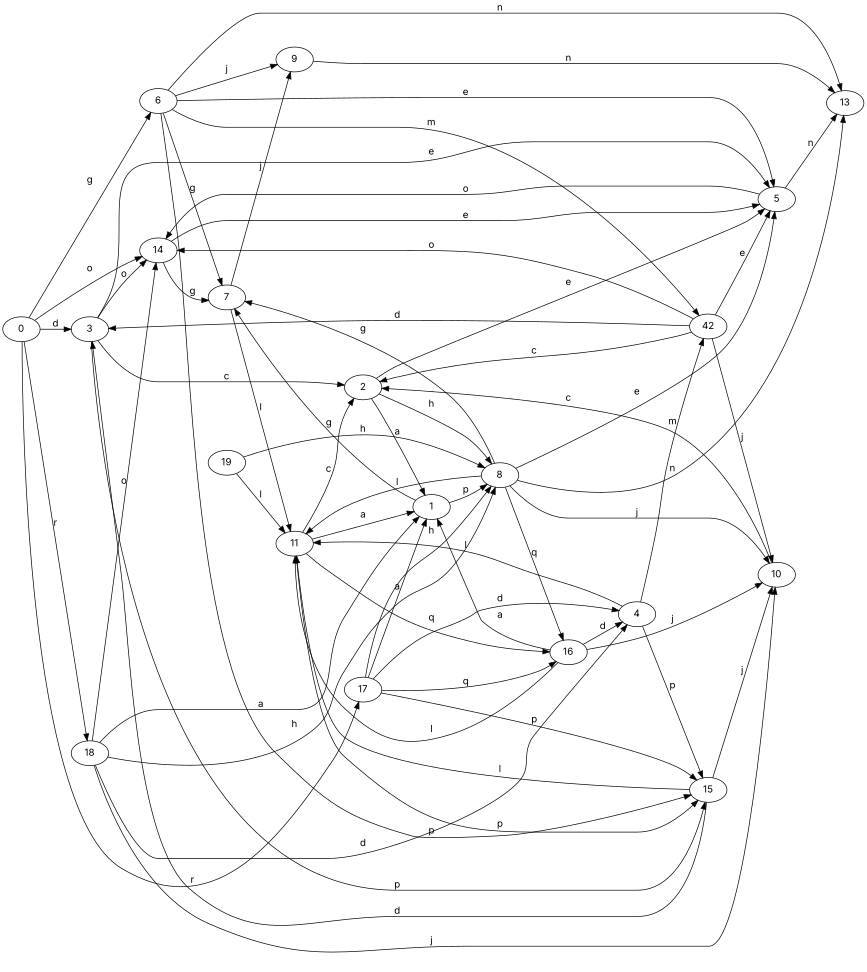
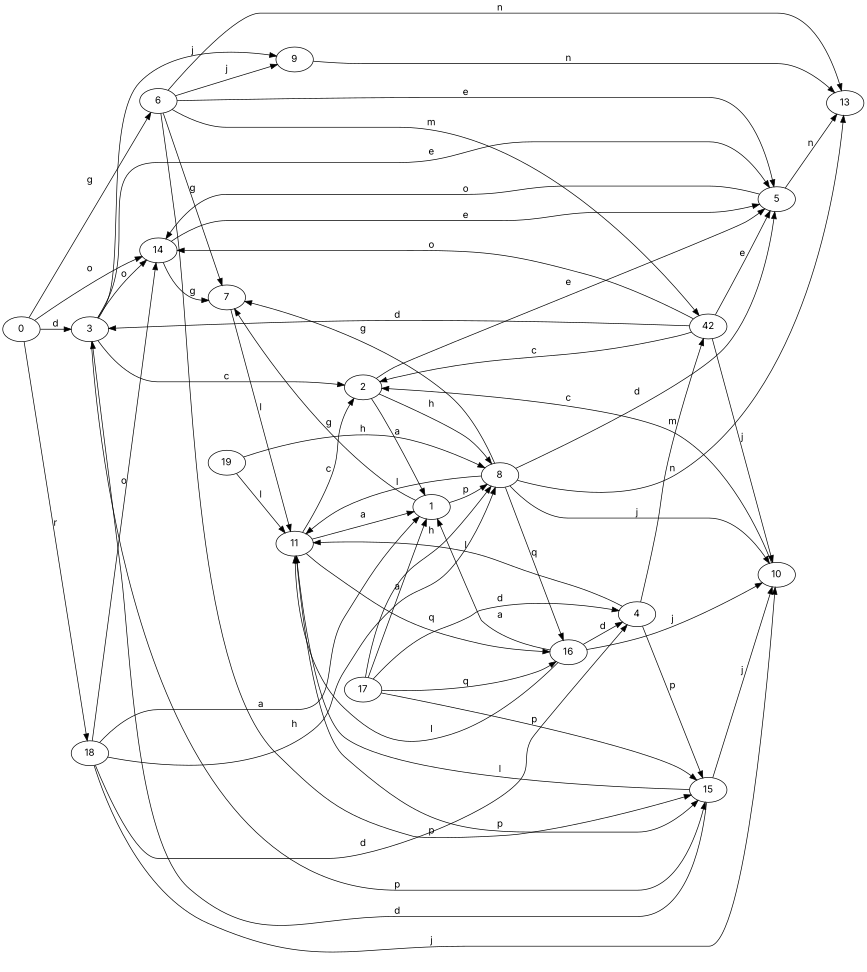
(260, 182) -> (122, 131)
(637, 392) -> (637, 392)
(67, 774) -> none
